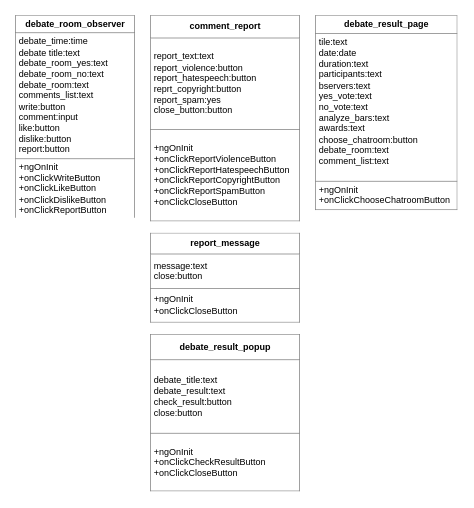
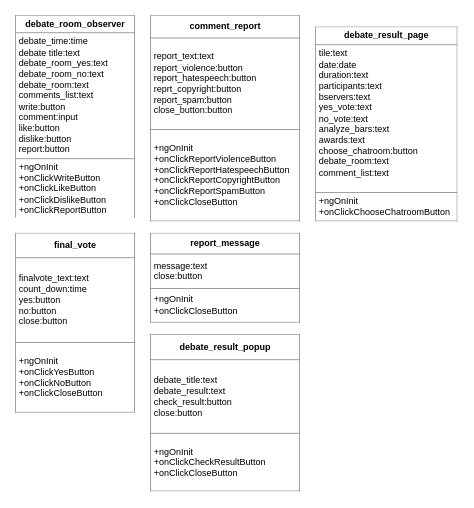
(224, 86) -> (224, 86)
(387, 113) -> (387, 124)
none -> (75, 323)
